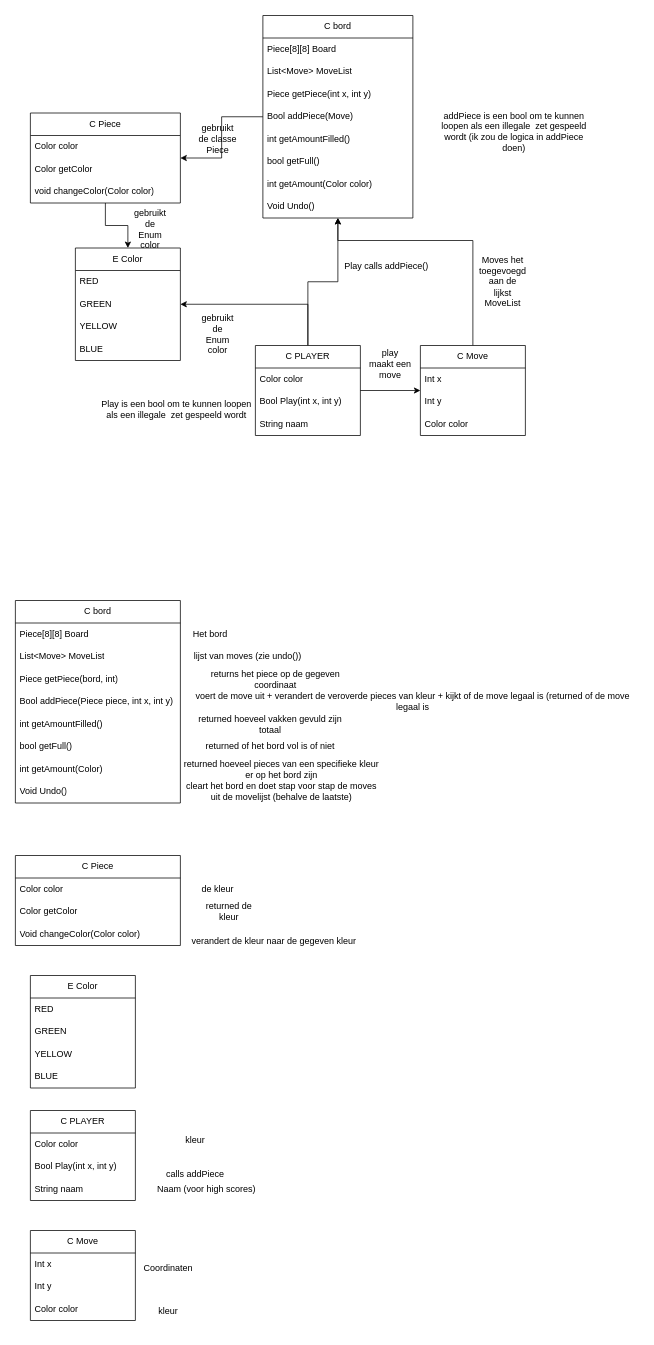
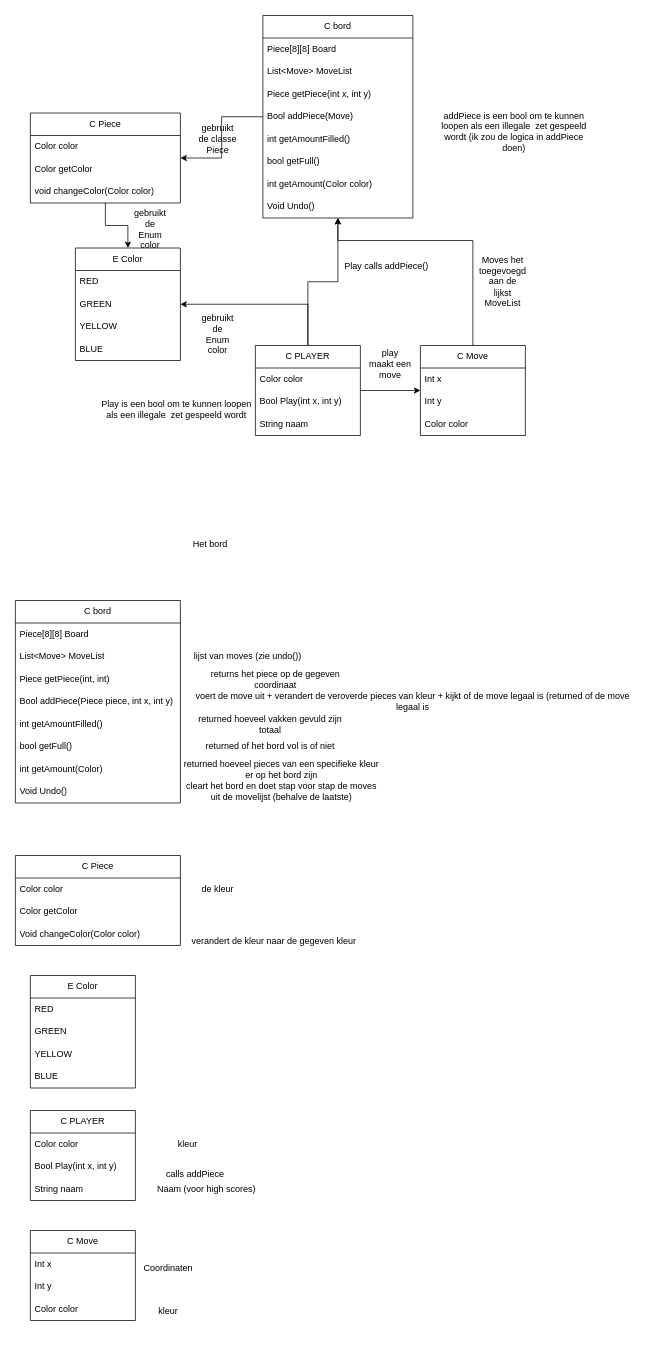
(210, 634) -> (210, 544)
(76, 679) -> (72, 679)
(229, 912) -> none
(195, 1140) -> (188, 1144)
